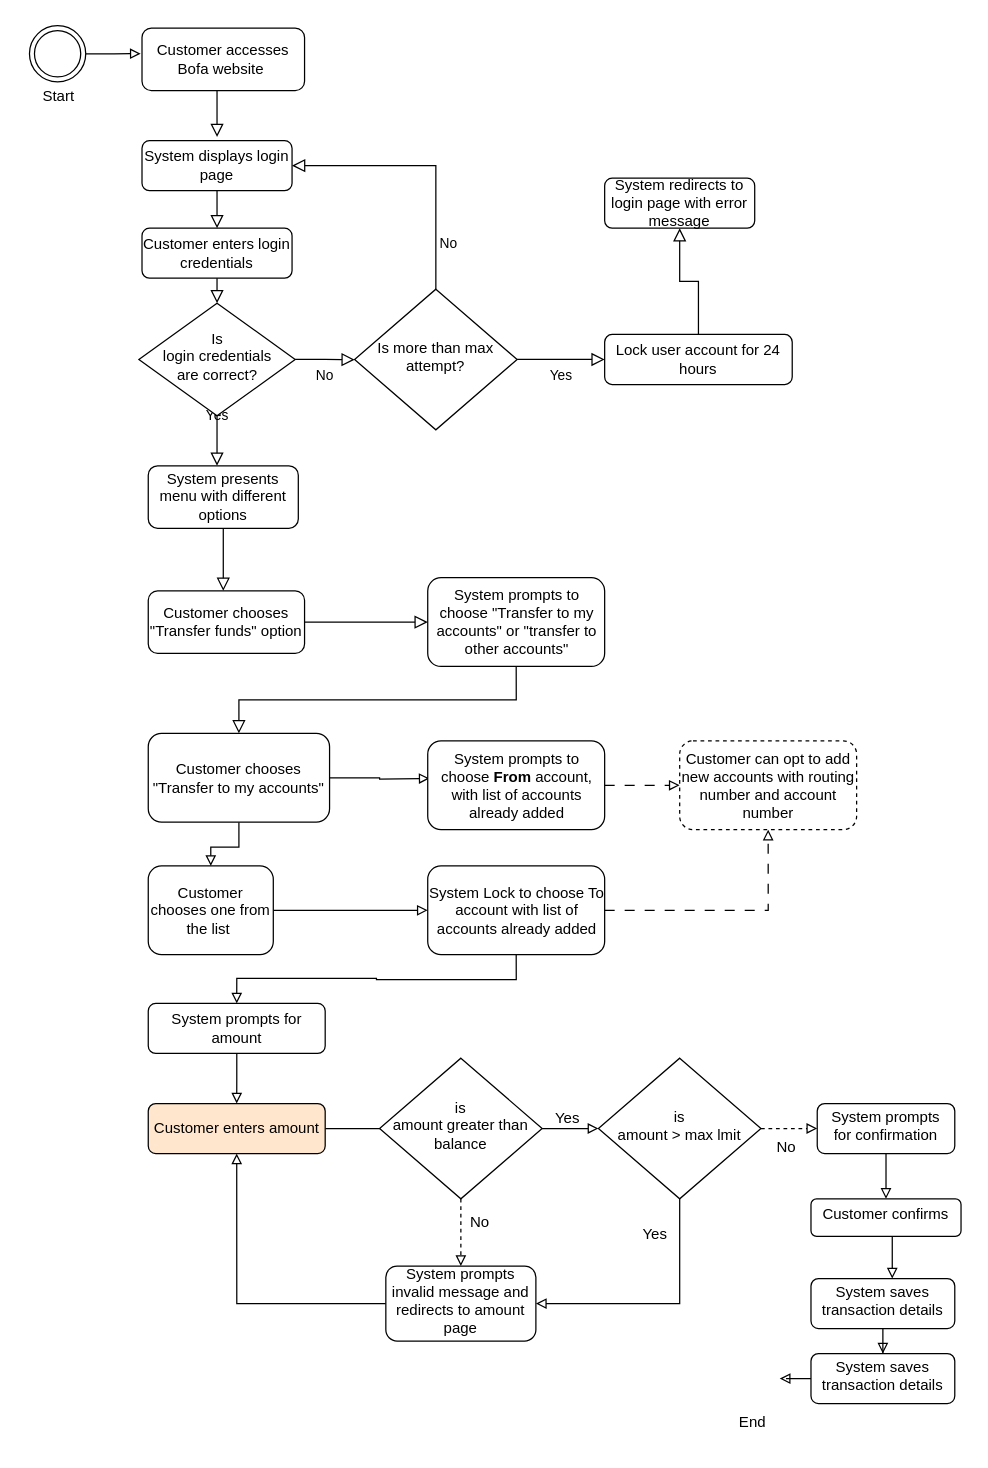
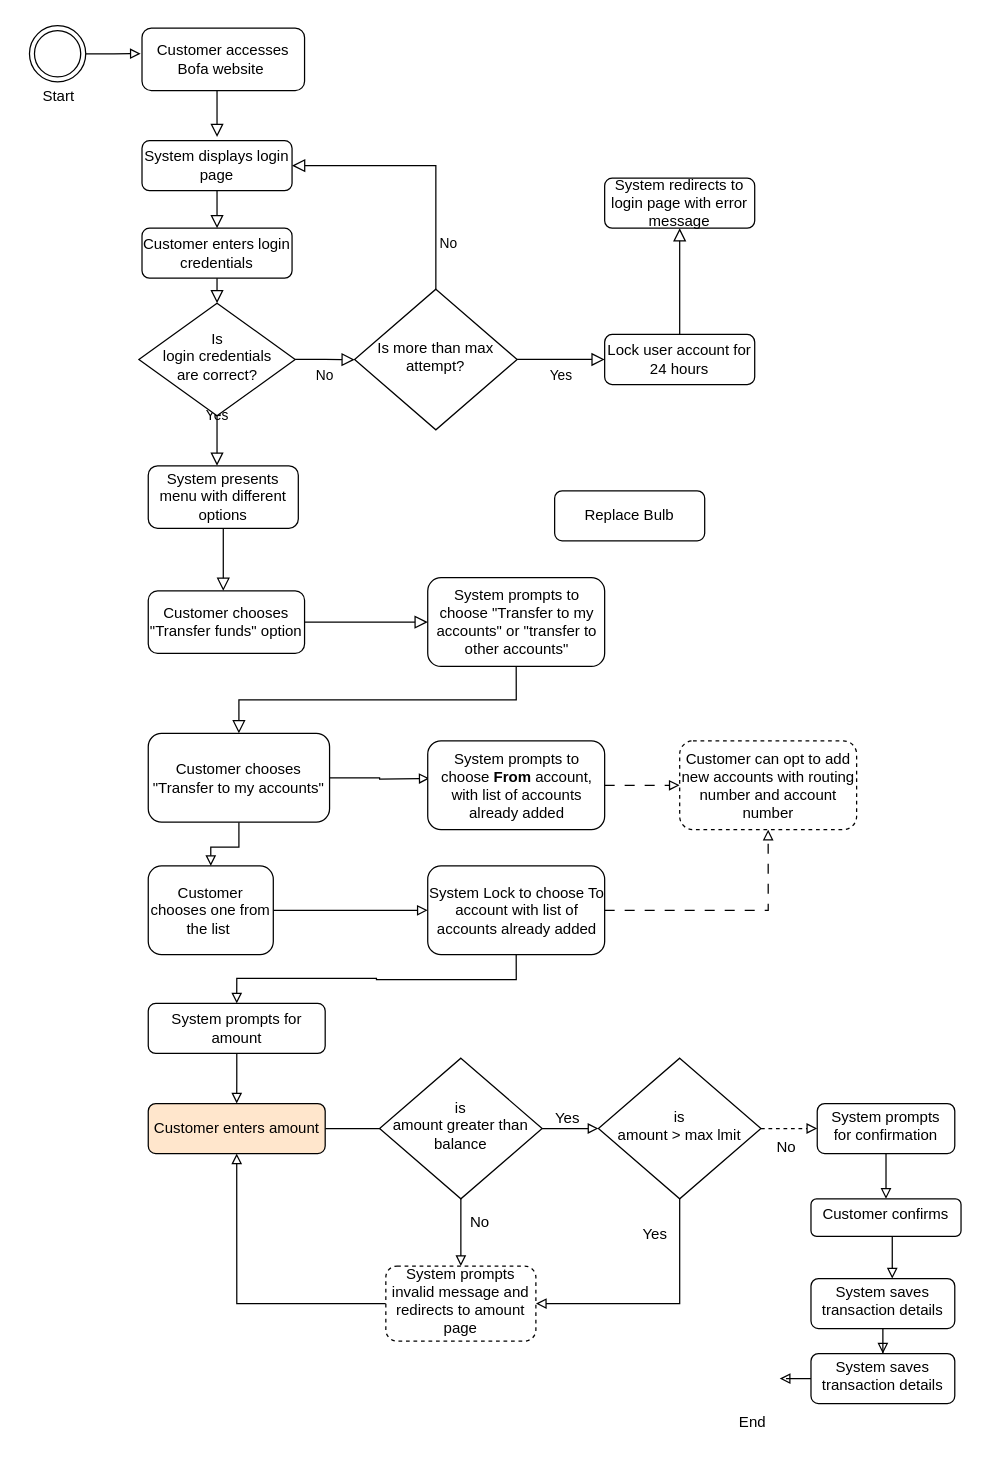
(698, 359) -> (679, 359)
none -> (629, 516)
(461, 1226) -> (461, 1226)
(461, 1303) -> (461, 1303)
